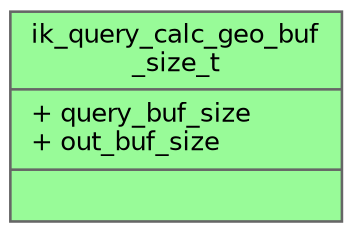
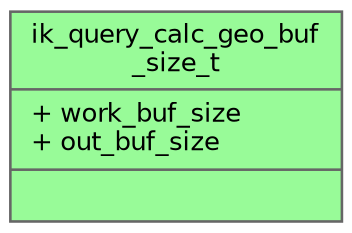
(141, 114) -> (137, 114)
